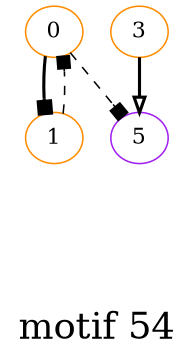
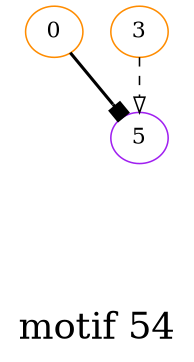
(139, 77) -> (139, 77)
(92, 79) -> (92, 79)
(54, 138) -> none
